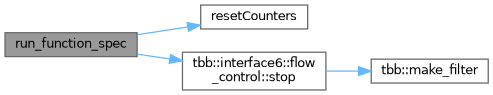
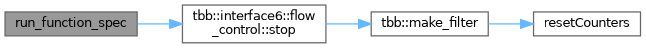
(163, 31) -> (505, 24)
